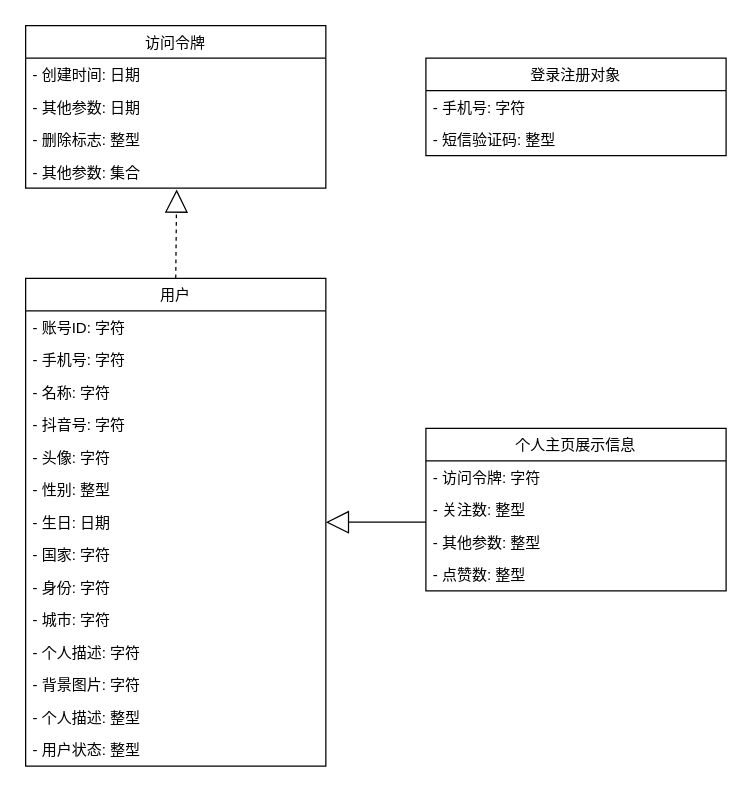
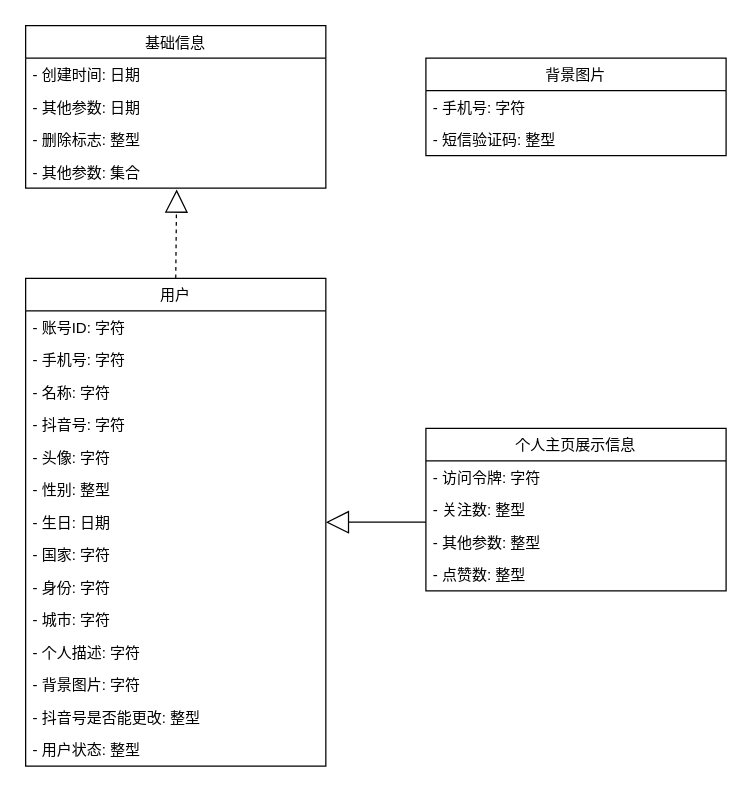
(175, 43) -> (175, 43)
(575, 75) -> (575, 75)
(88, 718) -> (118, 718)
